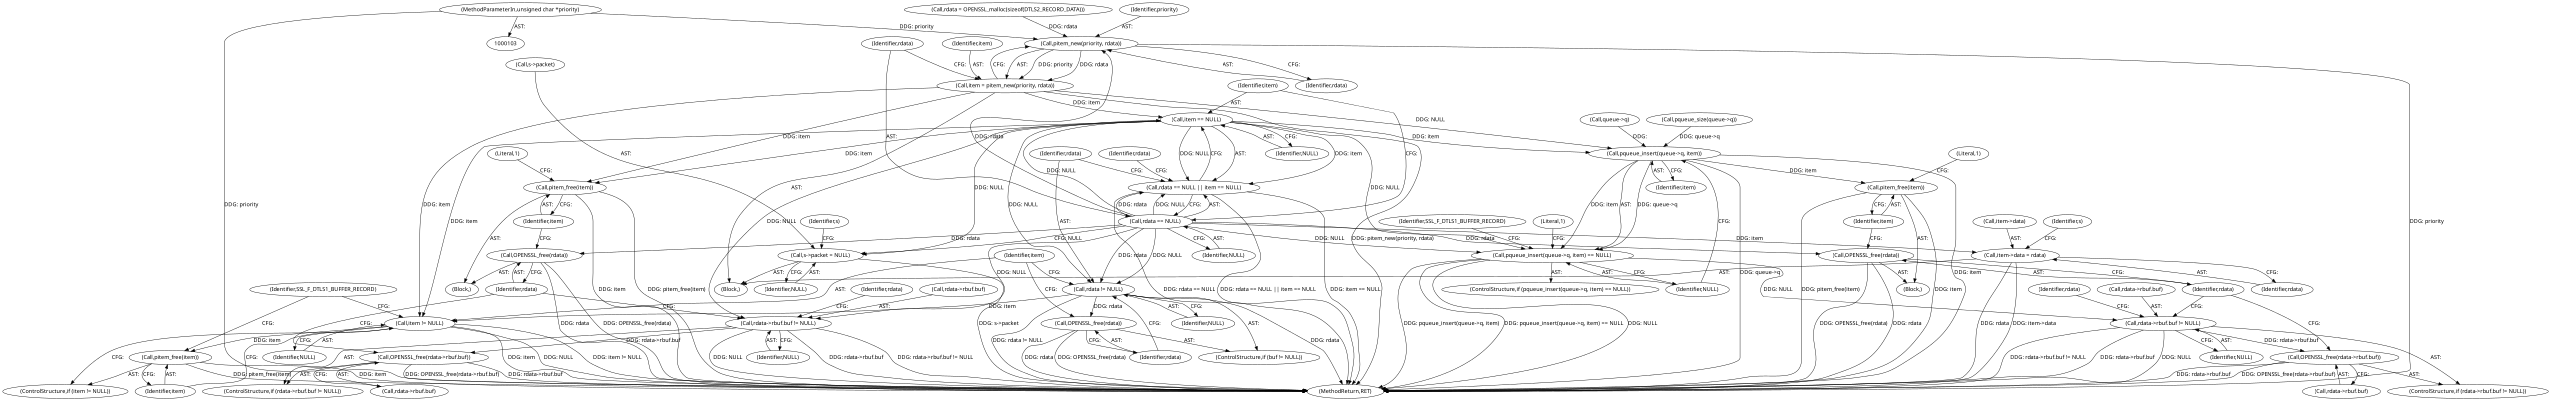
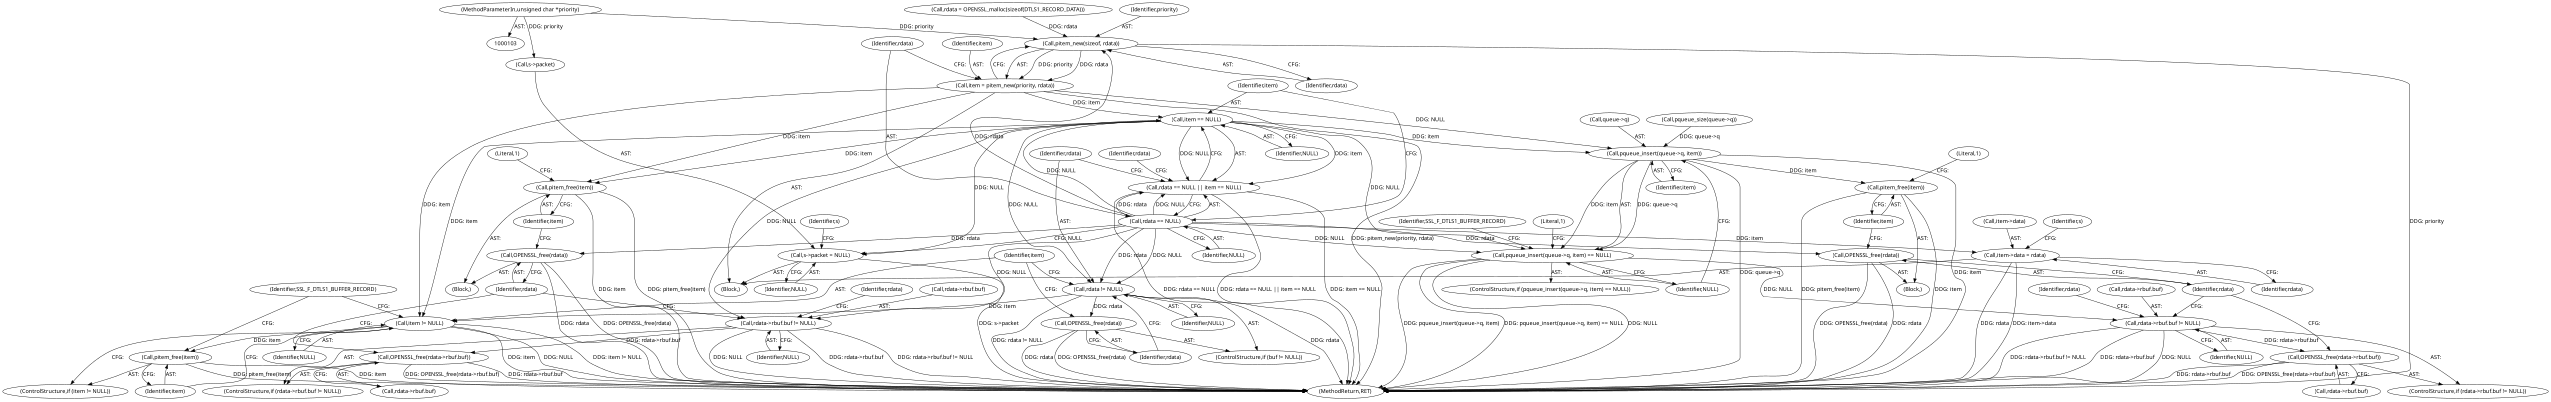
(1008, 10) -> (1008, 10)
(1081, 44) -> (1081, 44)
(1641, 137) -> (1641, 137)
(375, 370) -> (530, 35)
